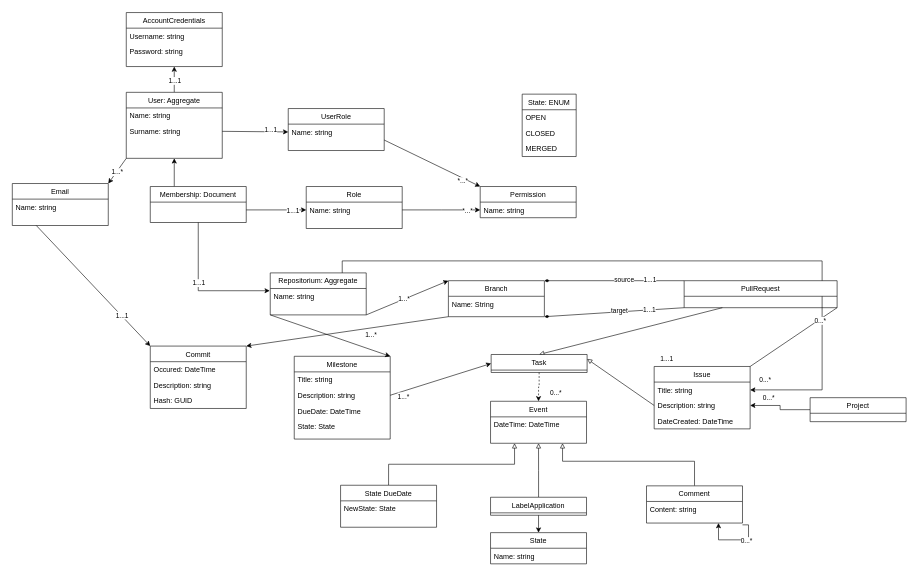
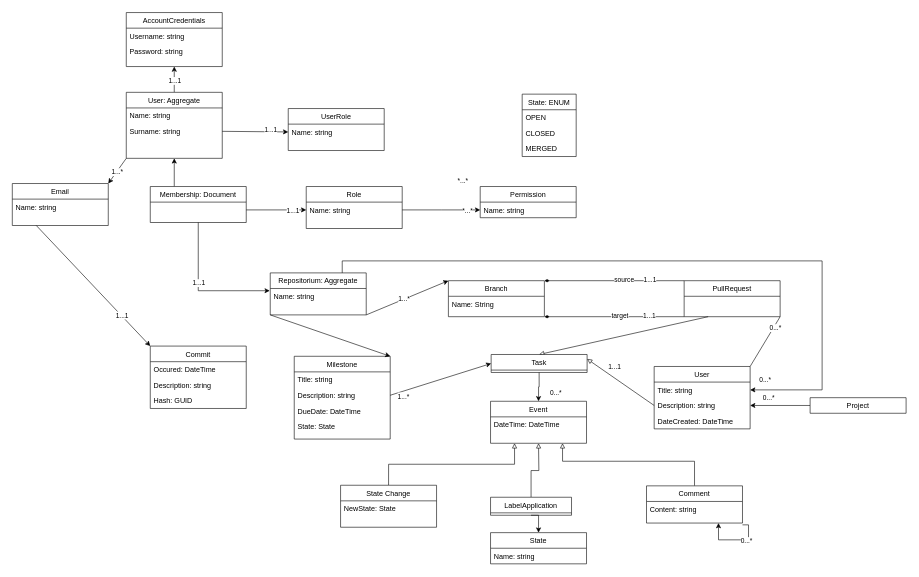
(427, 160) -> none
(761, 294) -> (732, 298)
(389, 325) -> none
(702, 374) -> (702, 374)
(539, 386) -> (539, 386)
(858, 410) -> (858, 405)
(388, 493) -> (388, 493)
(539, 506) -> (531, 506)
